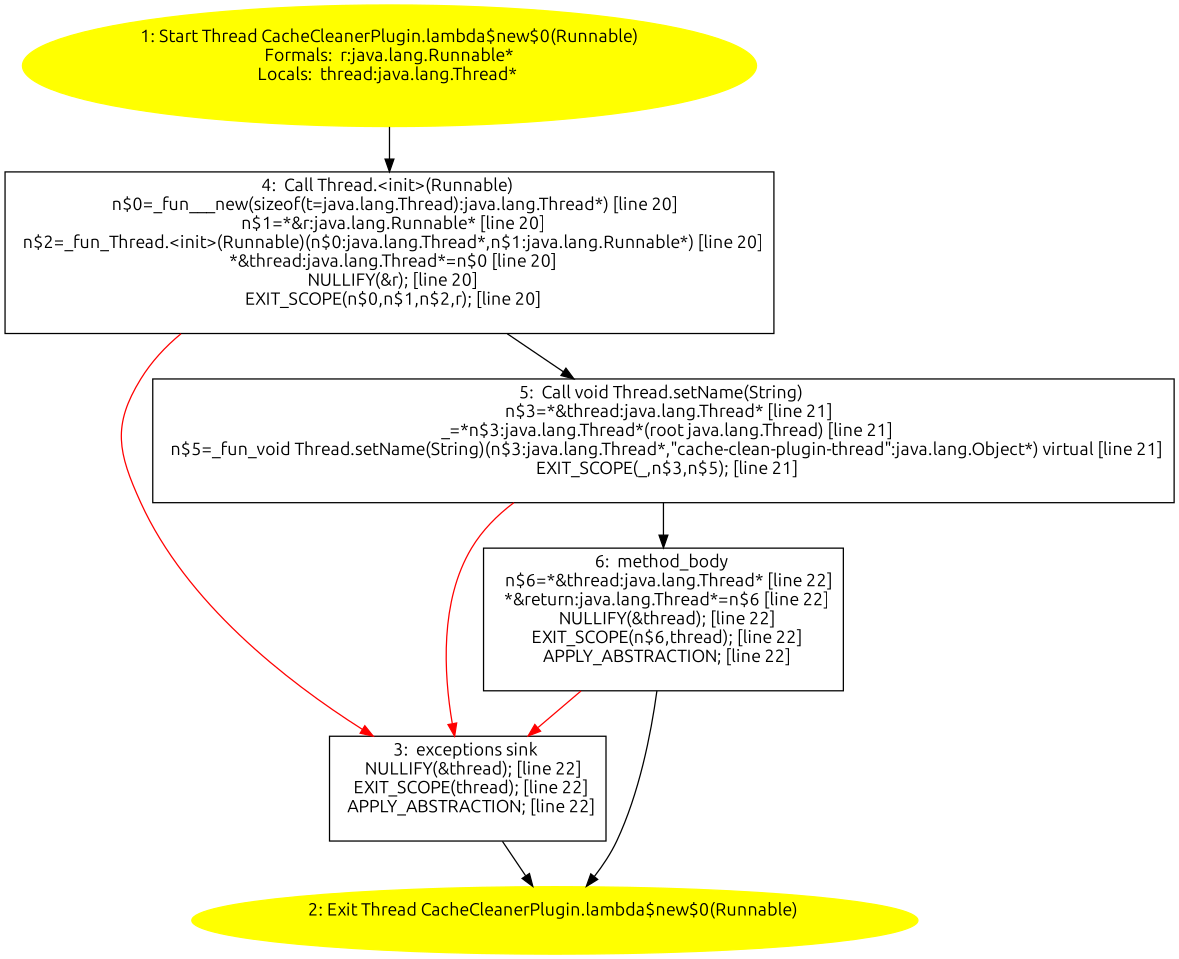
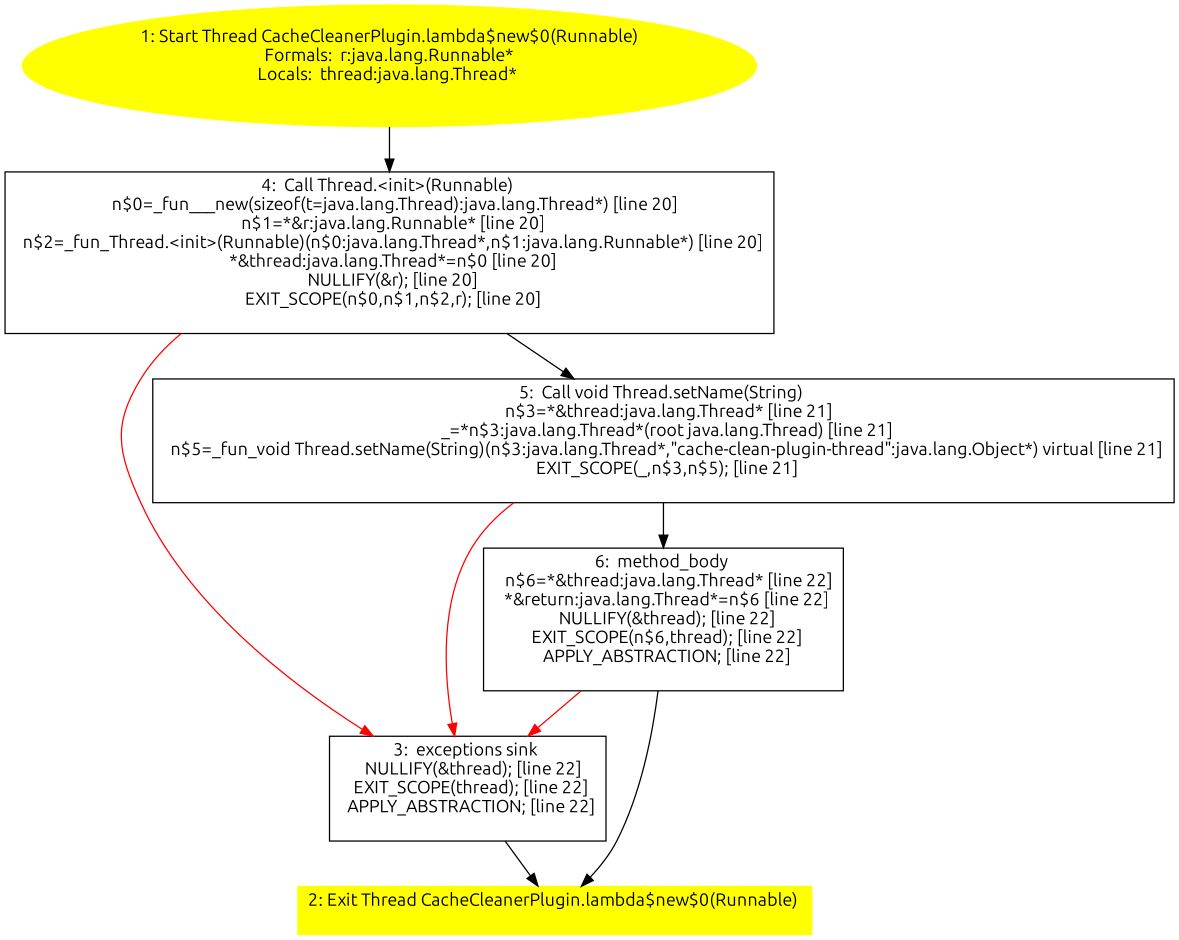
(555, 920) -> (555, 910)
